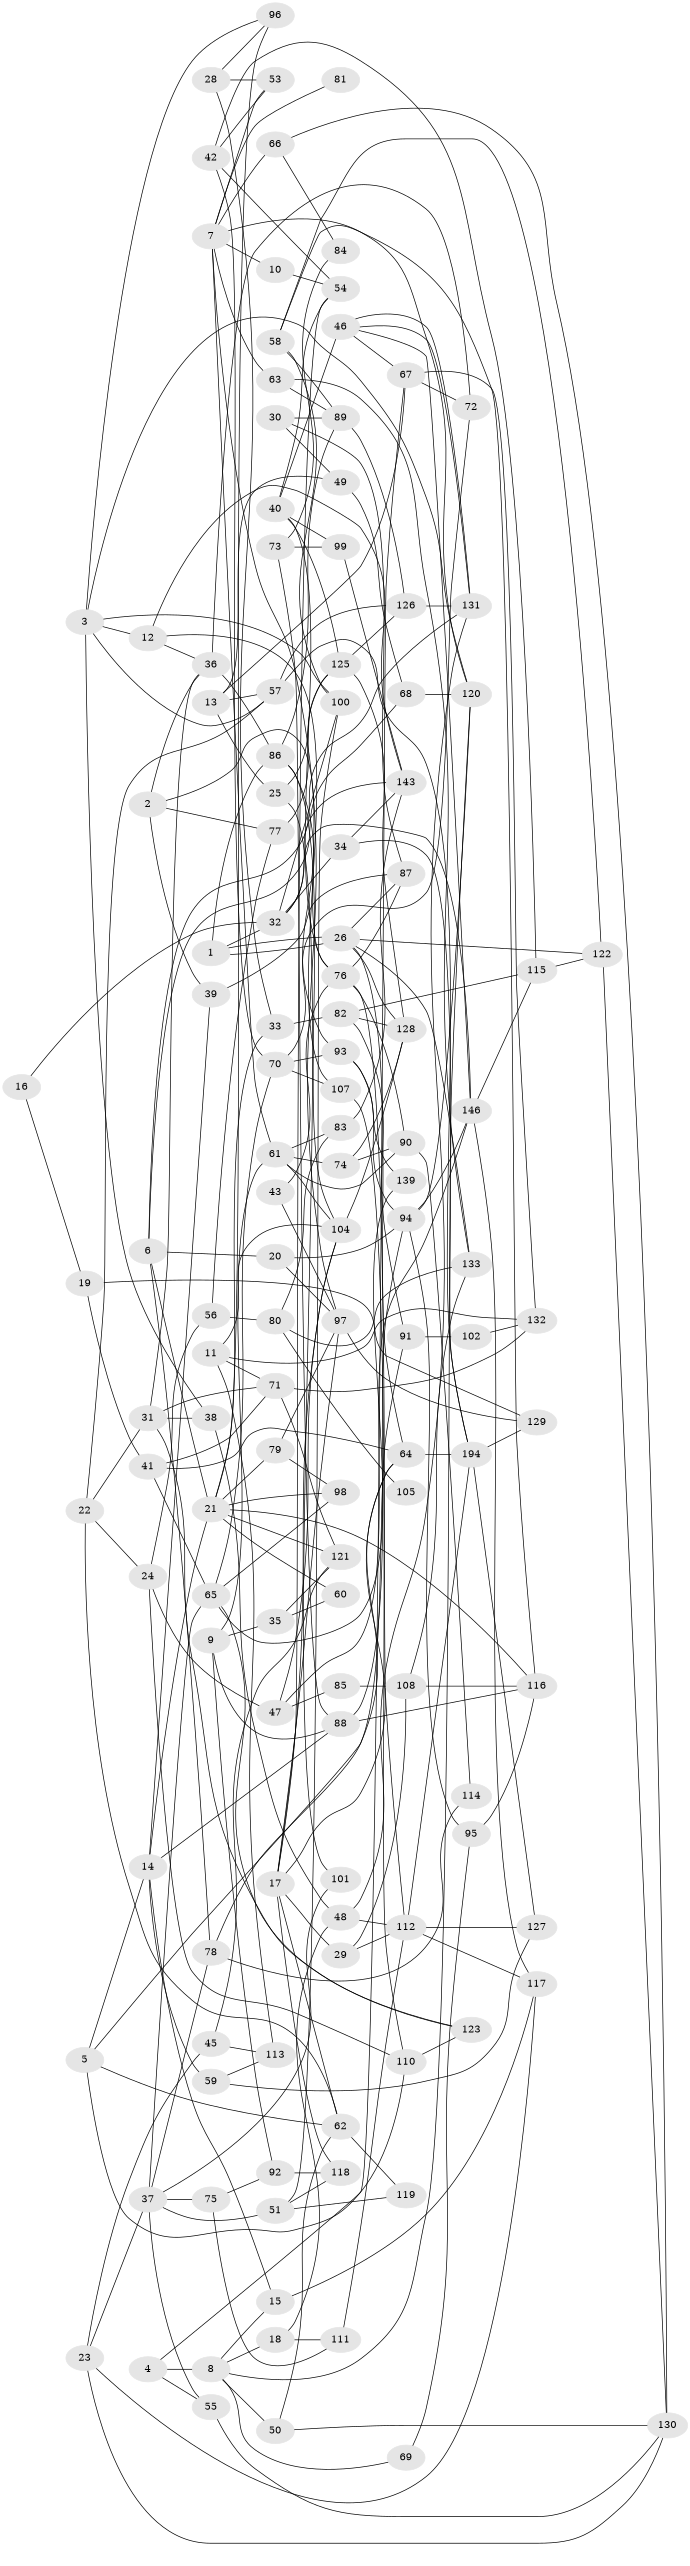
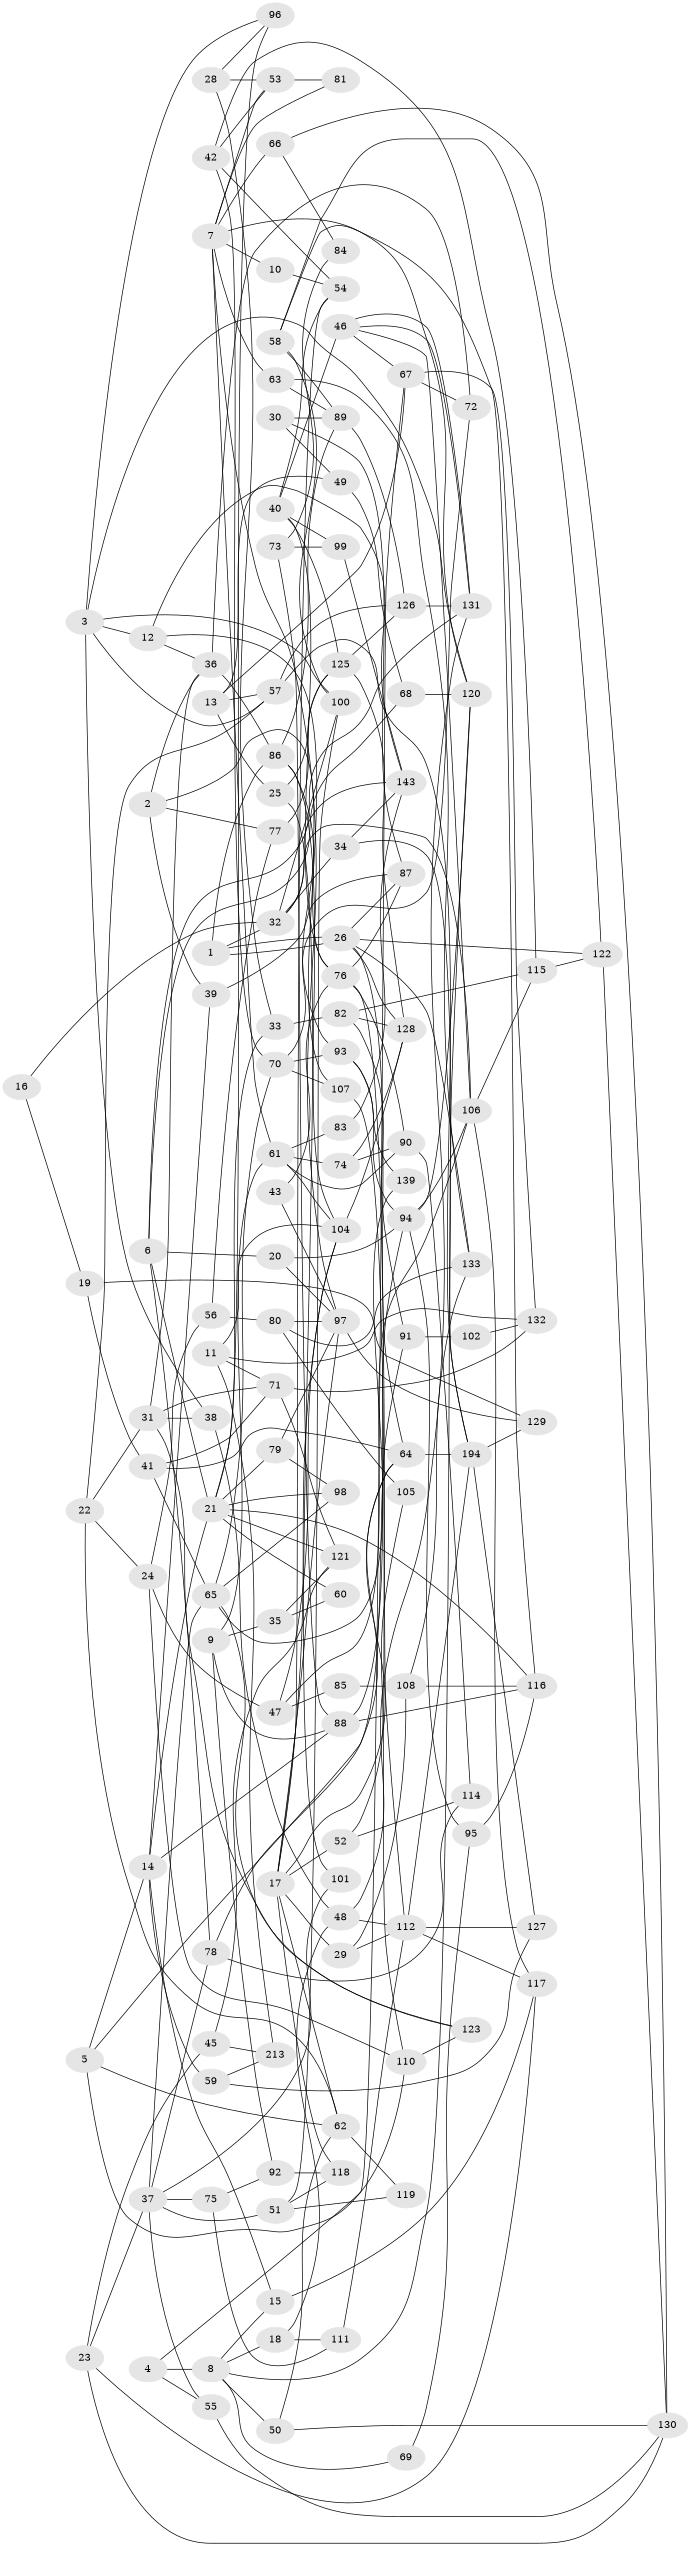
none -> (308, 80)
(471, 1111) -> (471, 1111)
(304, 1222) -> (313, 1321)
none -> (341, 1842)
(275, 2055) -> (275, 2055)
